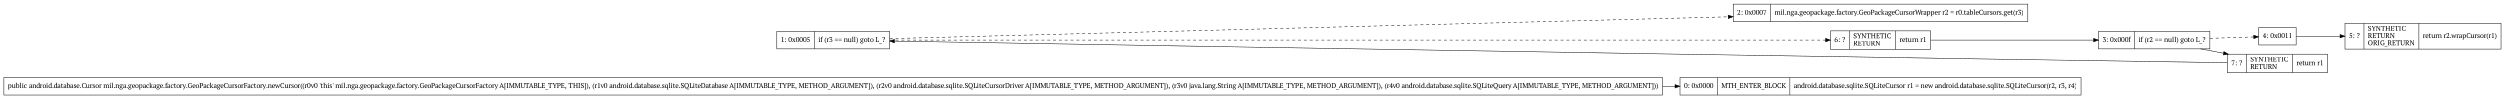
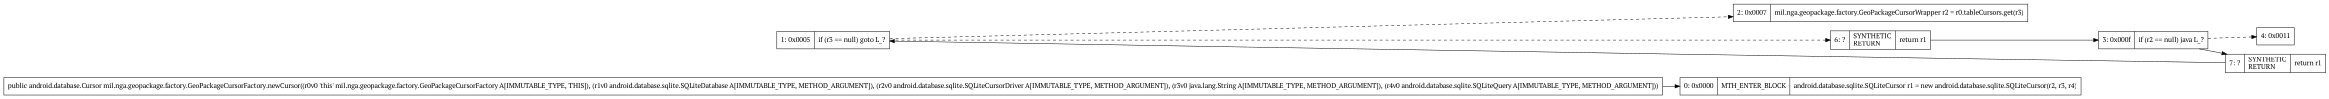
(2423, 36) -> none
(2172, 40) -> (2171, 40)
